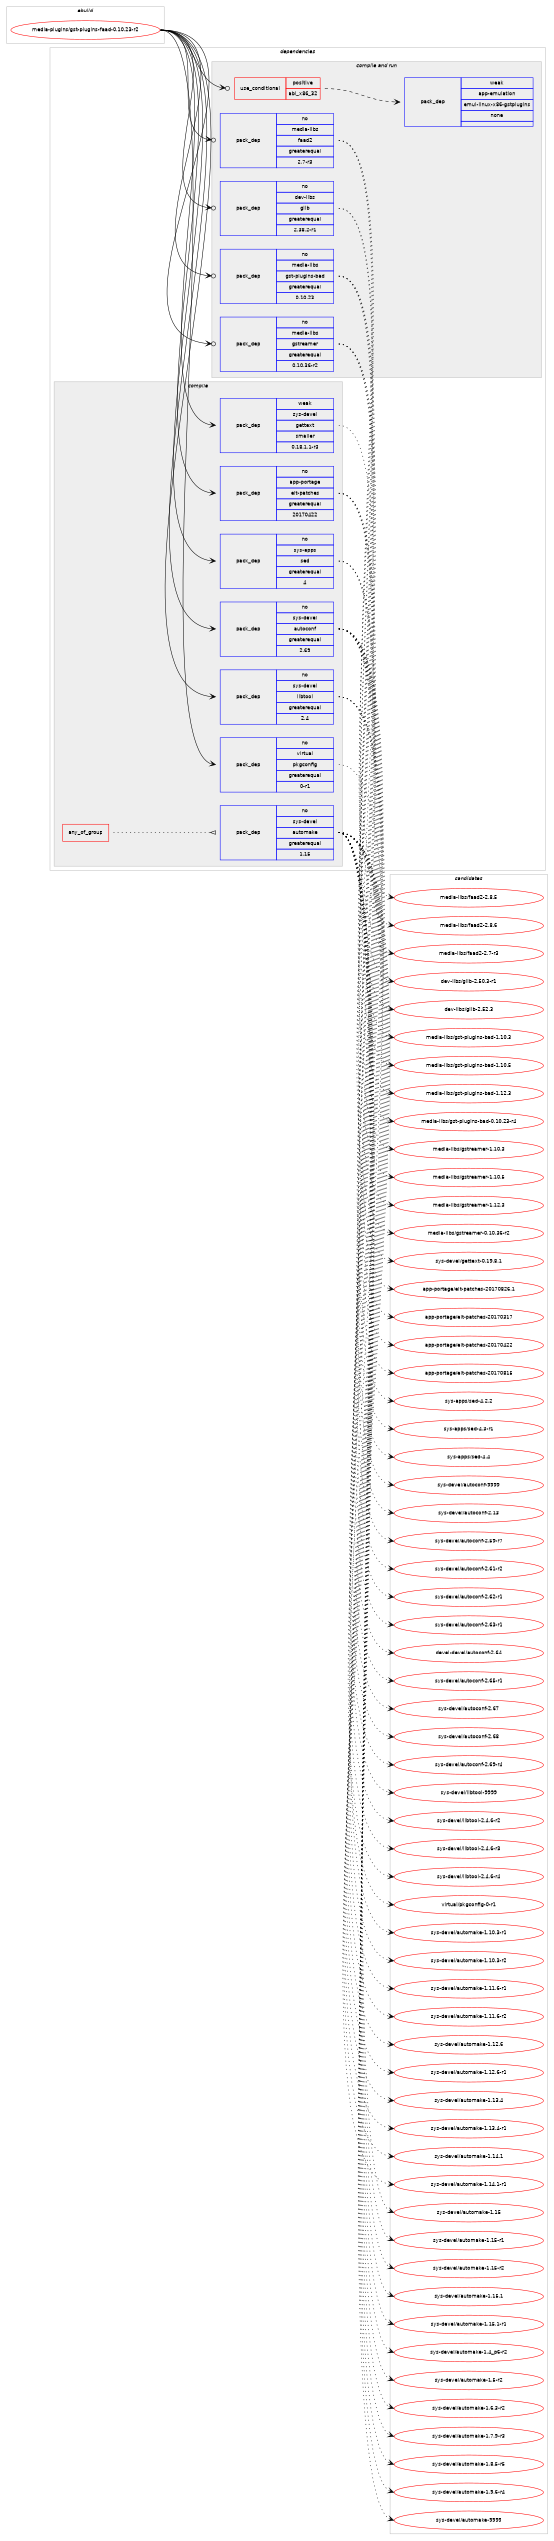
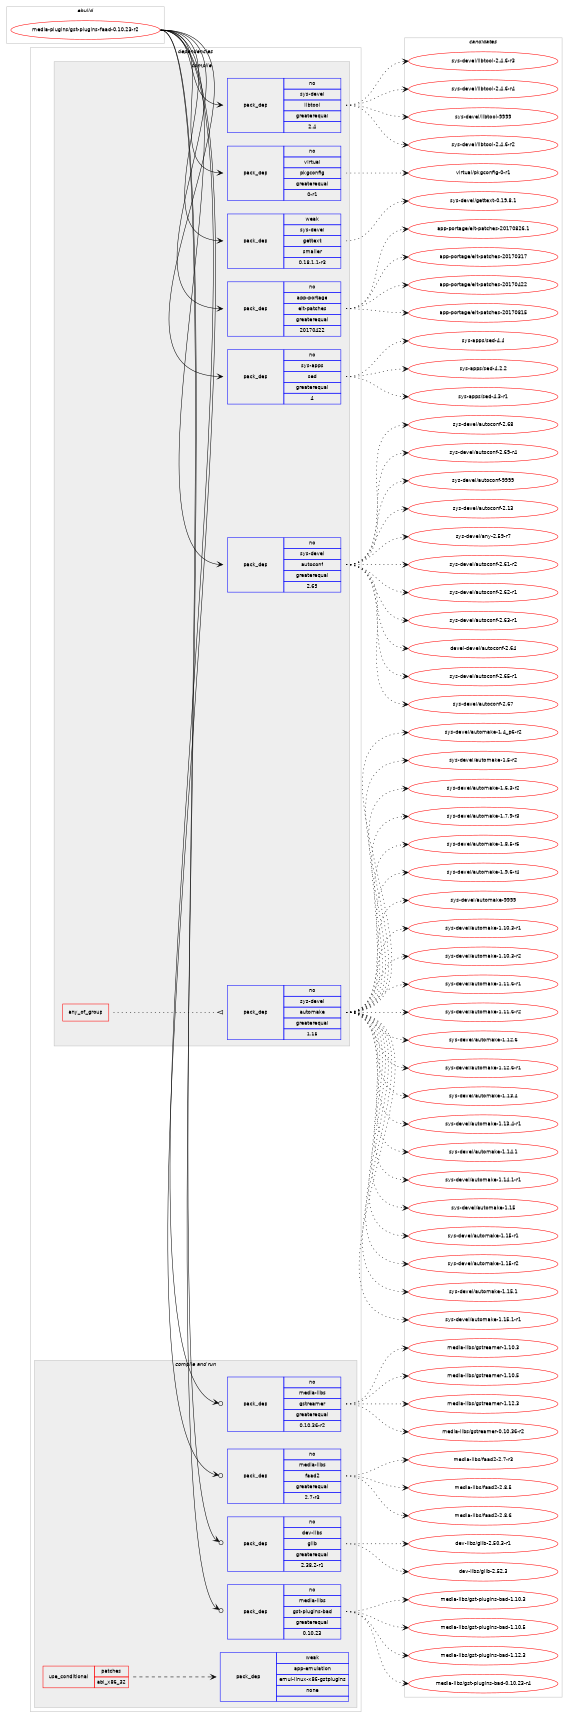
(193, 55) -> none
(303, 83) -> (111, 1671)
(469, 1541) -> (483, 537)
